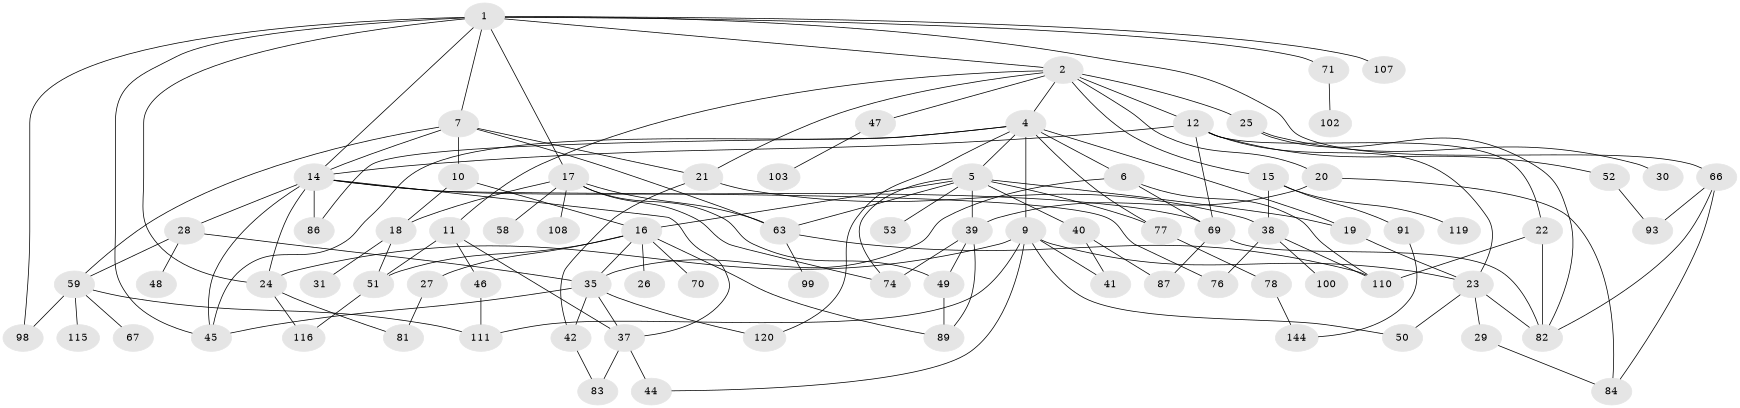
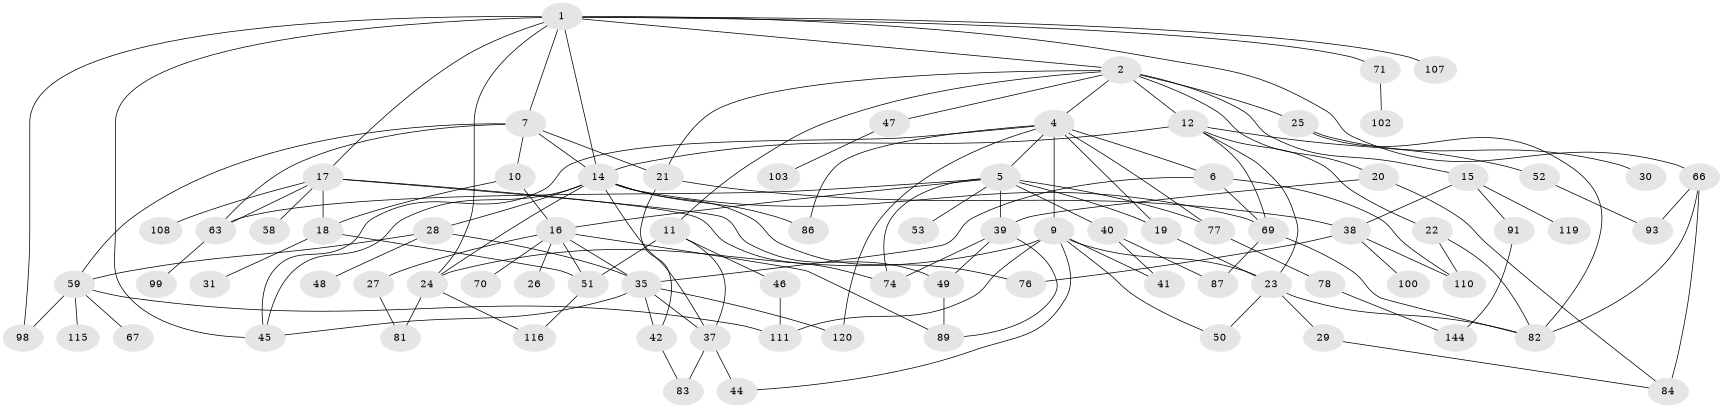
(1113, 246) -> none
